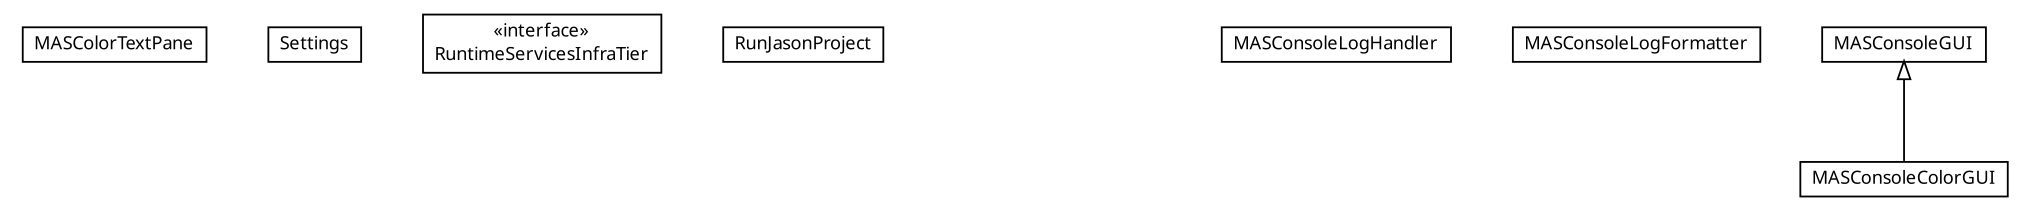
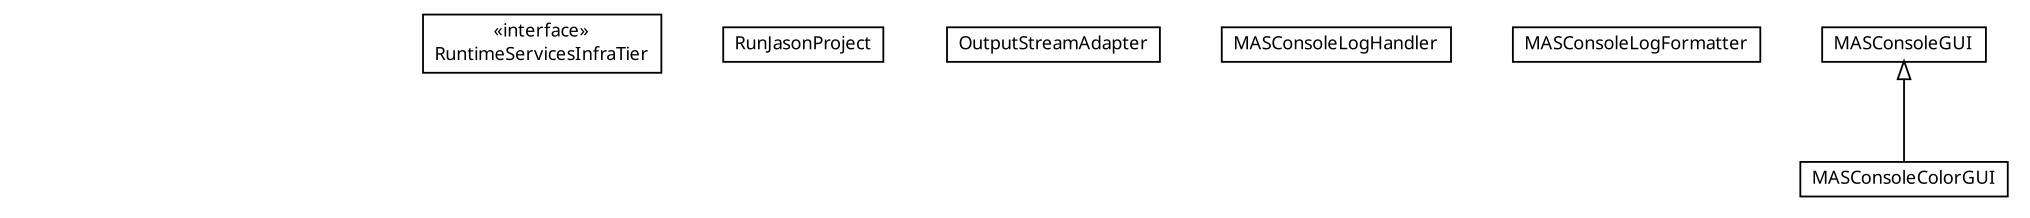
(114, 44) -> none
(314, 44) -> none
none -> (1053, 44)
